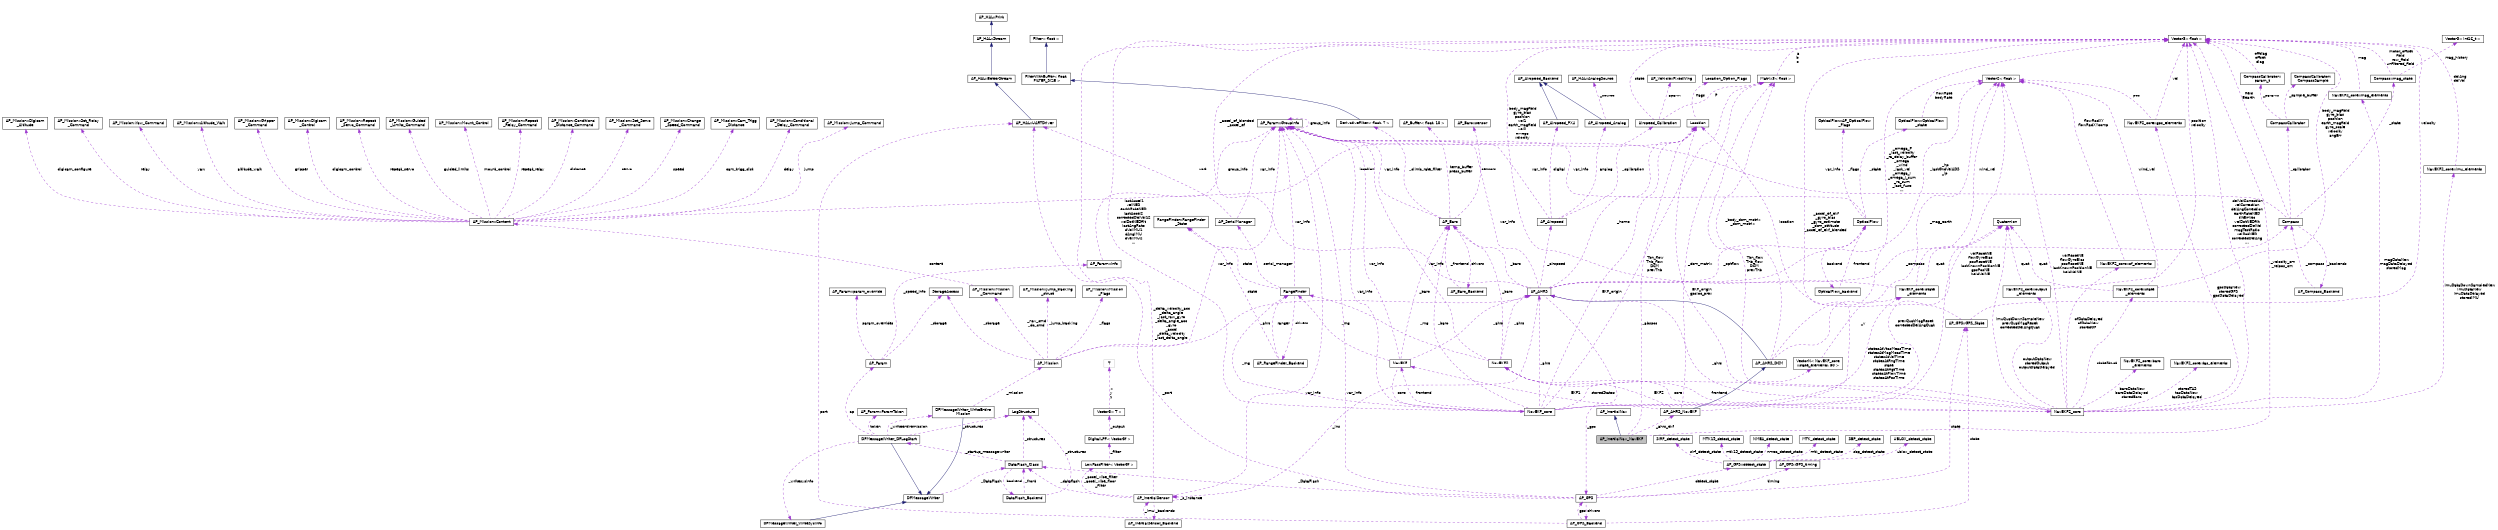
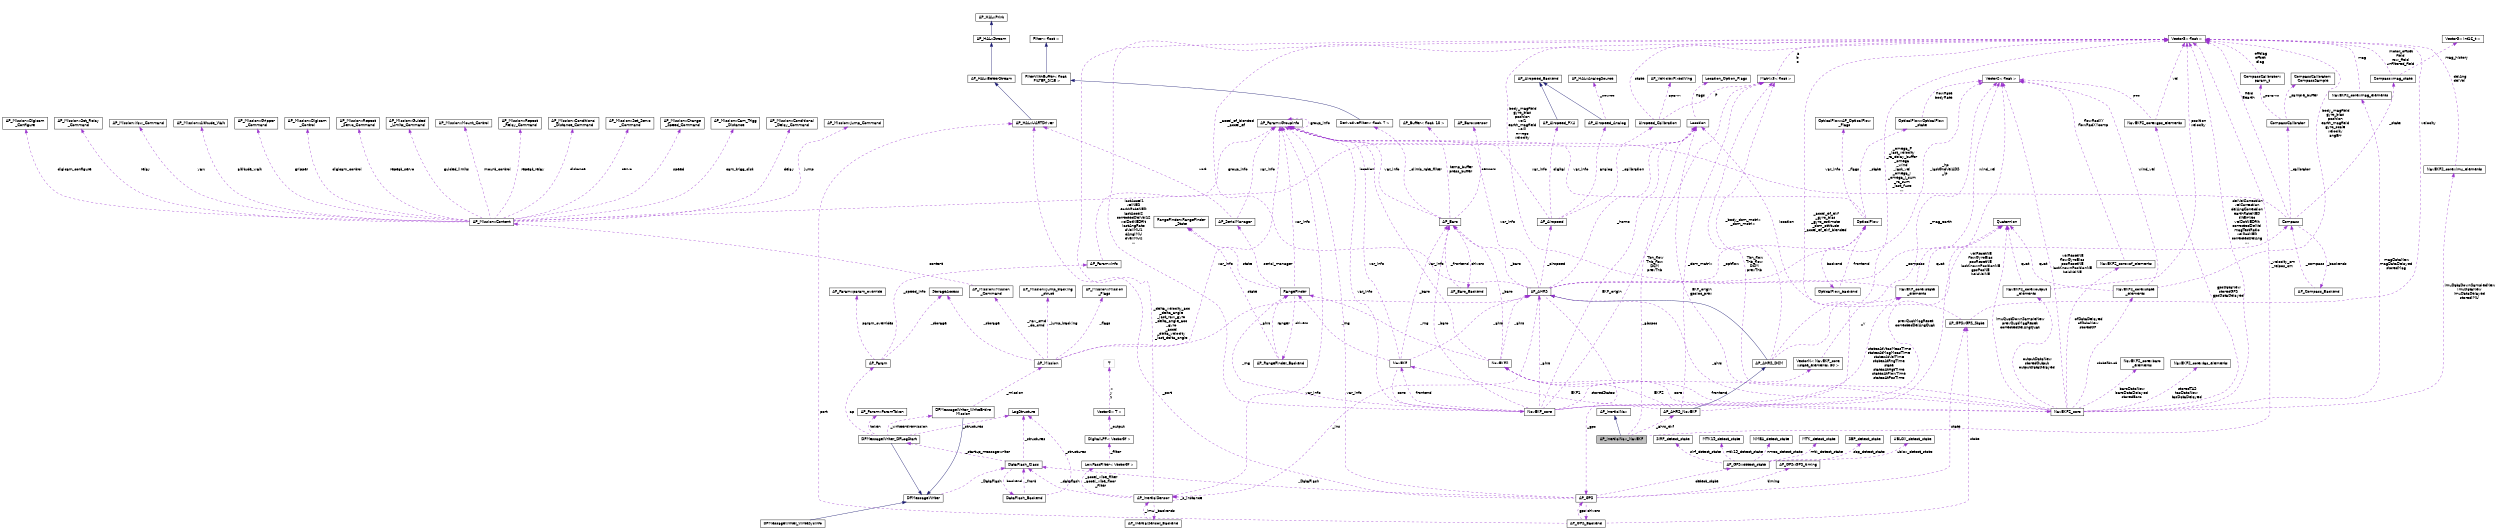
(25, 123) -> (25, 123)
(801, 462) -> none
